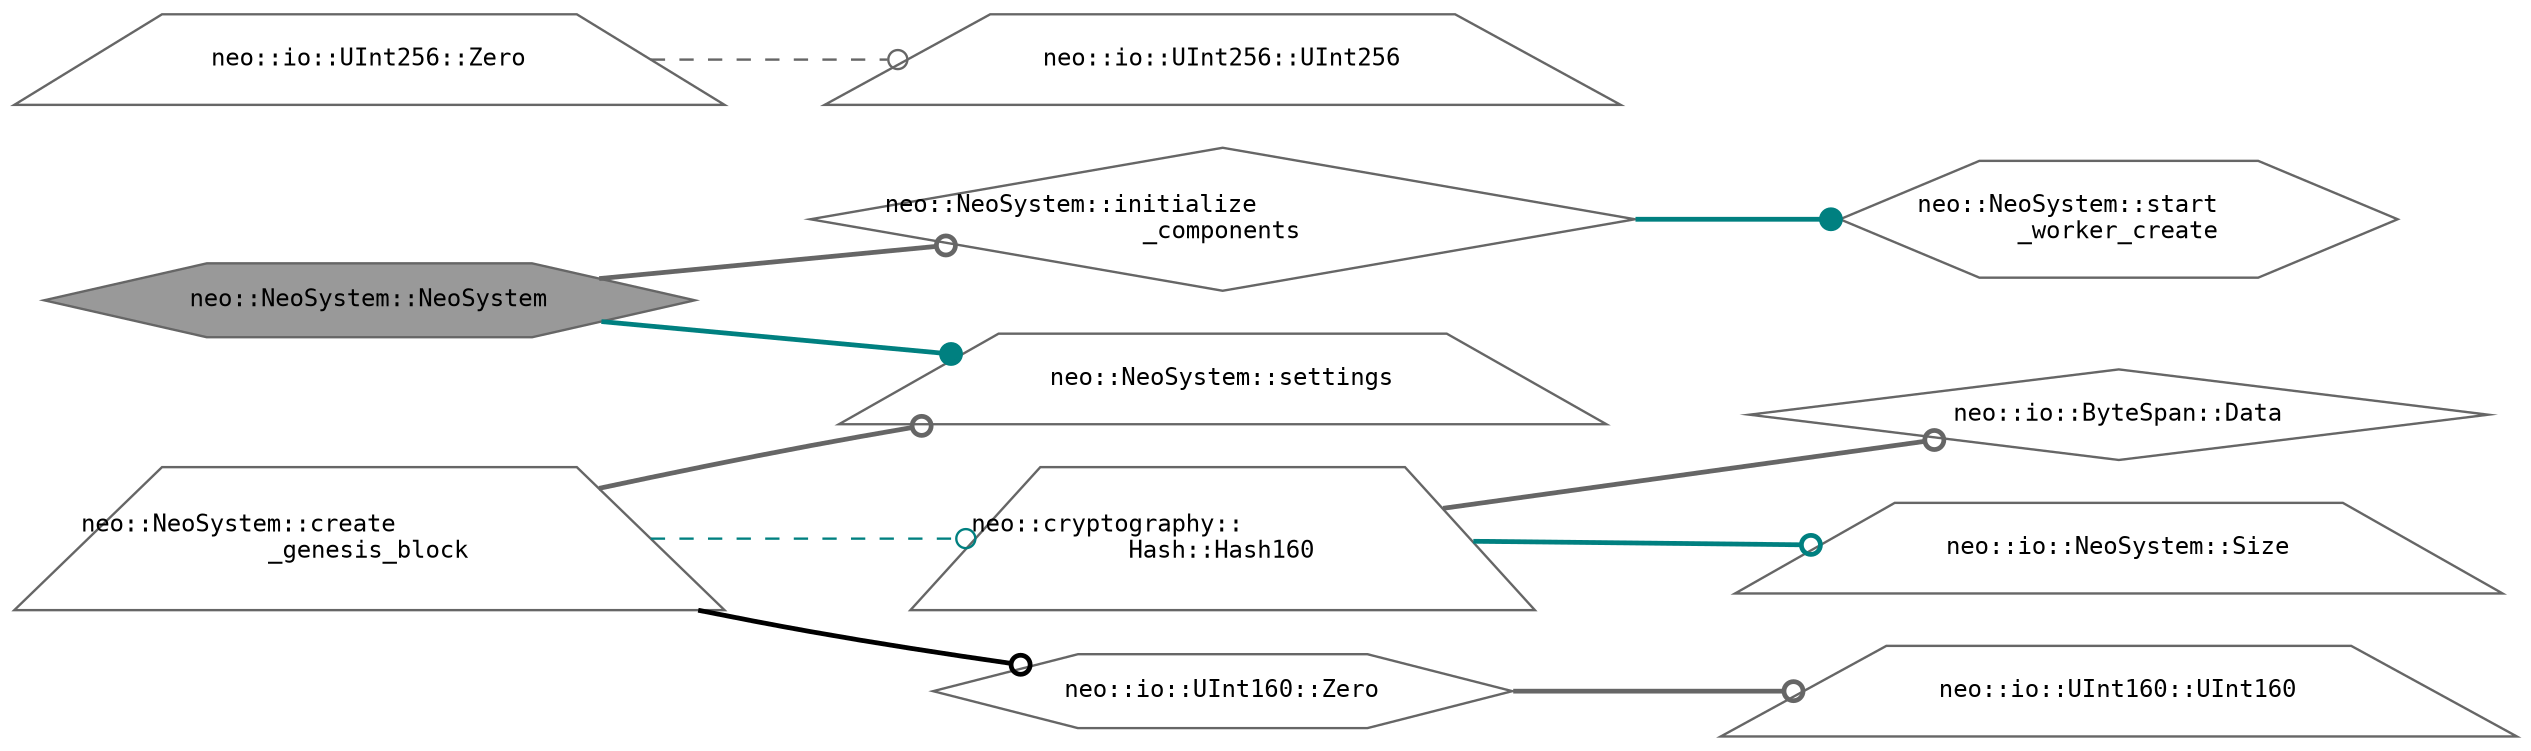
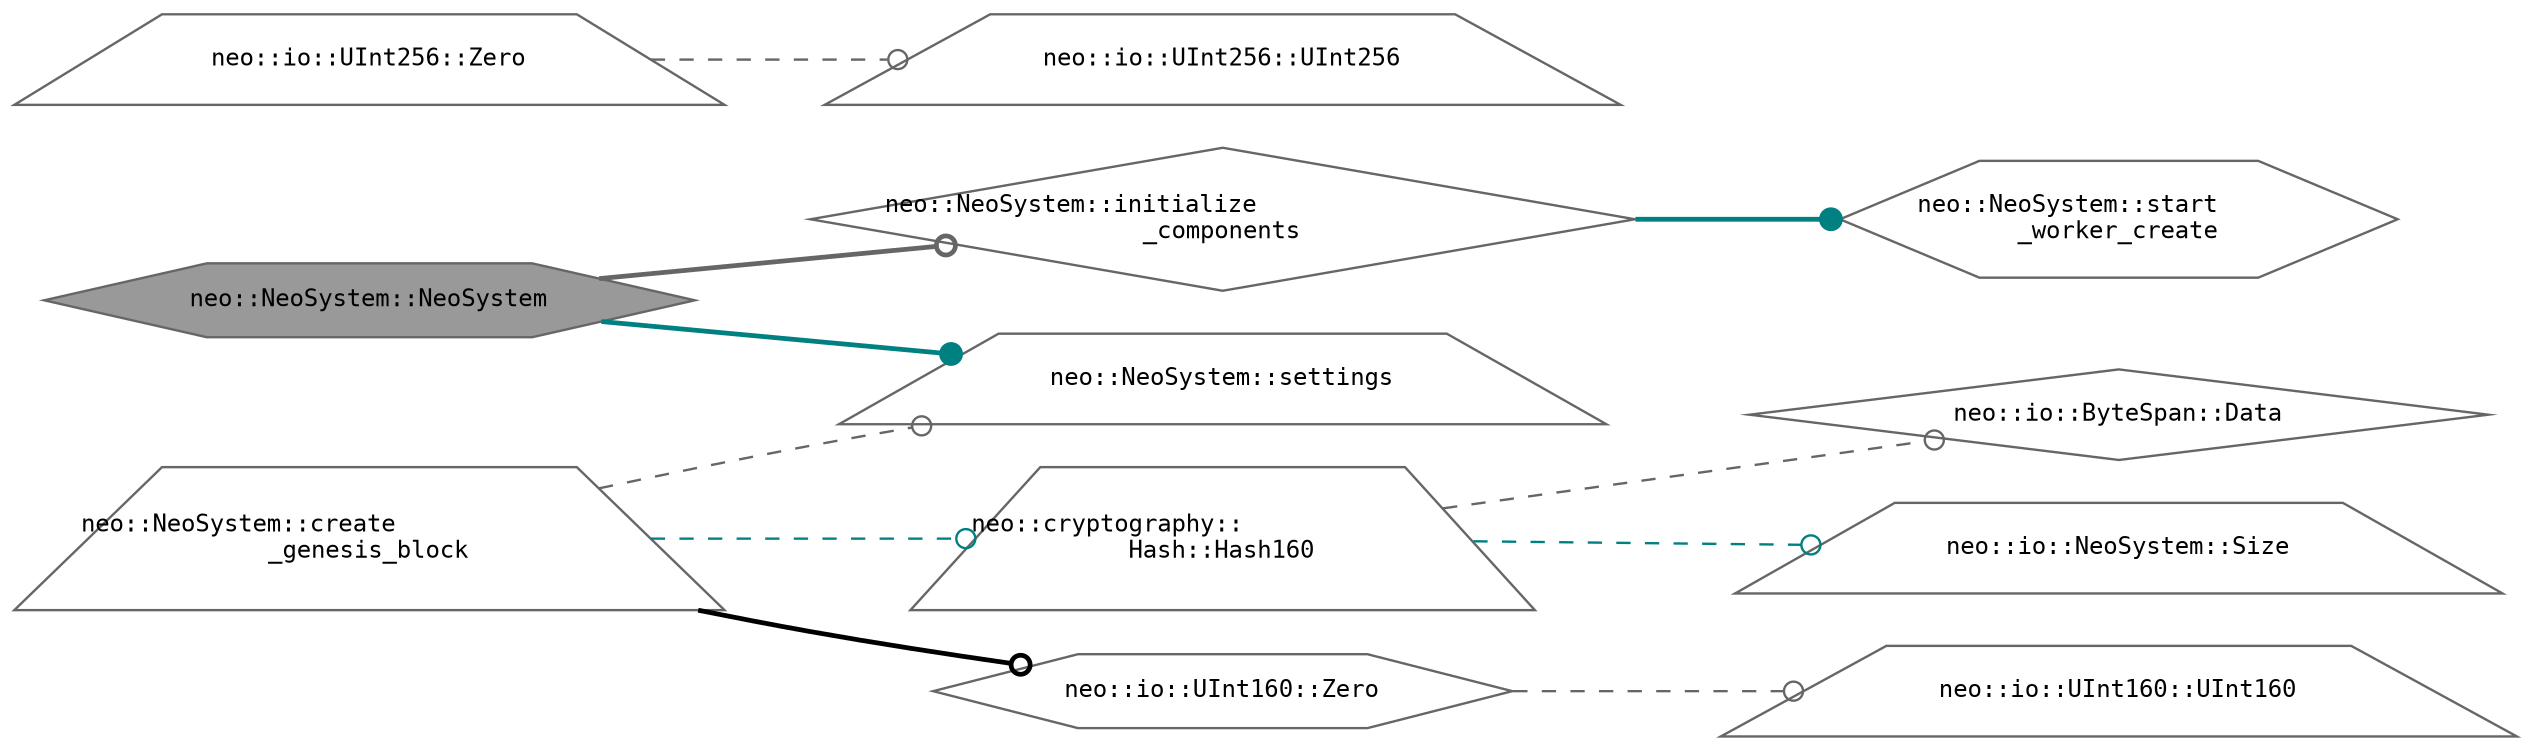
(755, 456) -> (755, 456)
(1684, 475) -> (1684, 475)
(1637, 543) -> (1637, 543)
(1648, 691) -> (1648, 691)
